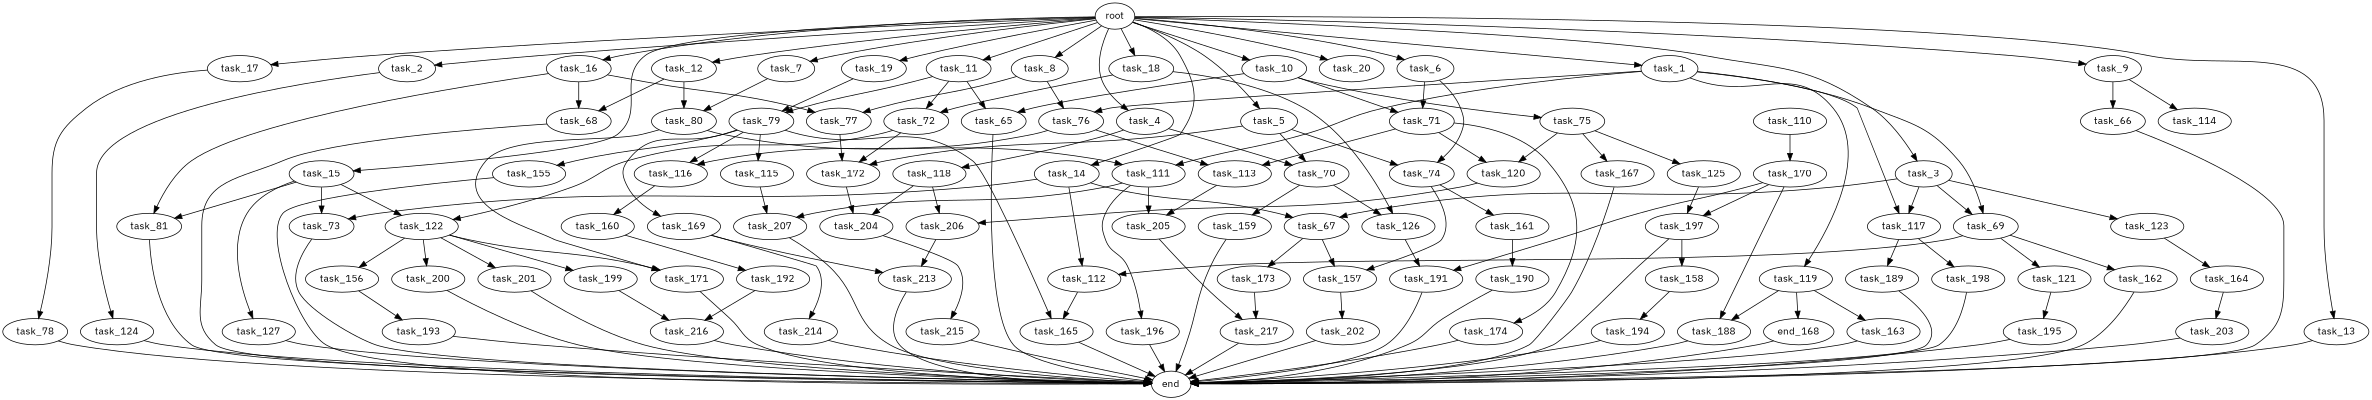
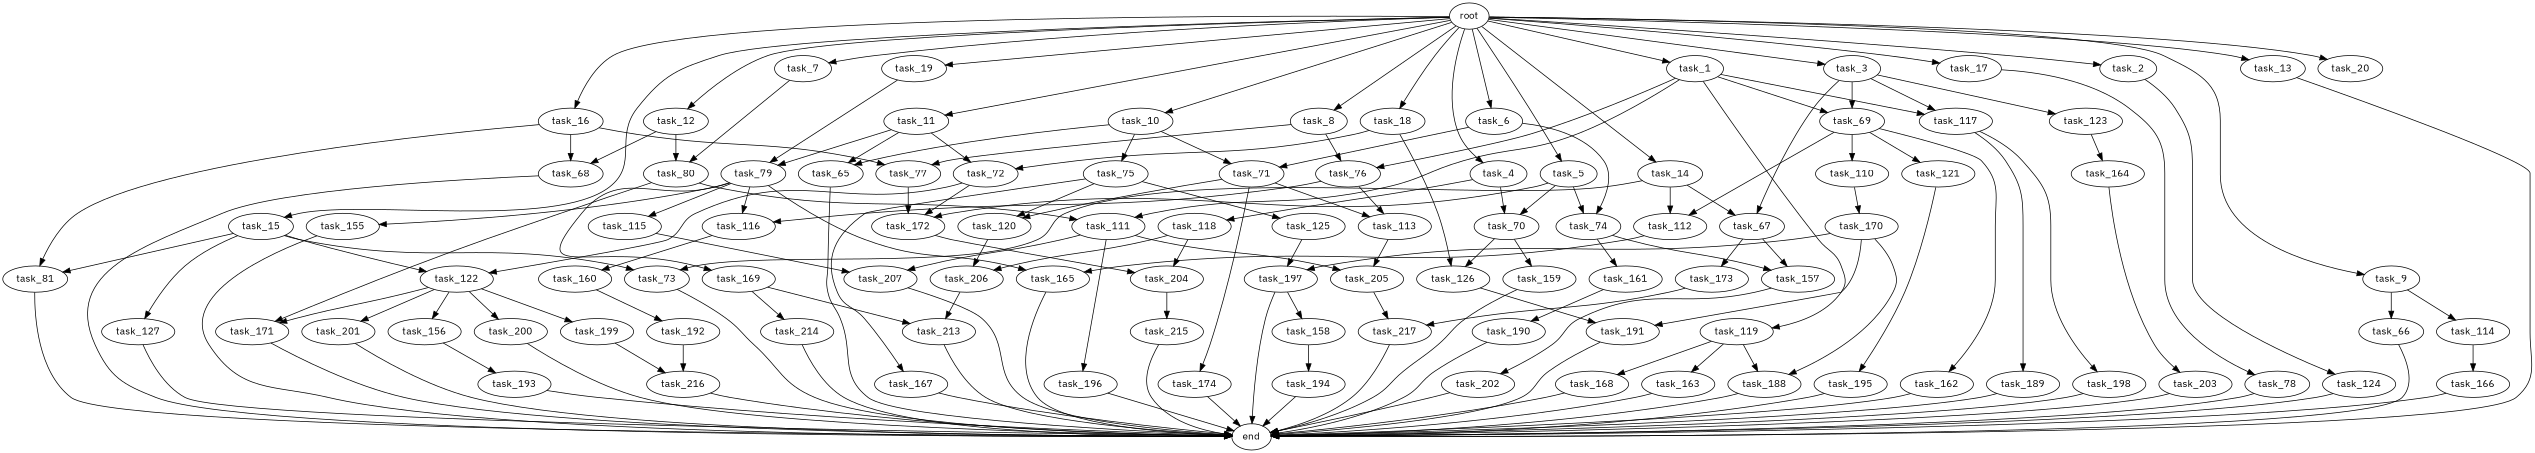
none -> (1852, 144)
(1799, 332) -> (1592, 384)
none -> (2473, 384)
